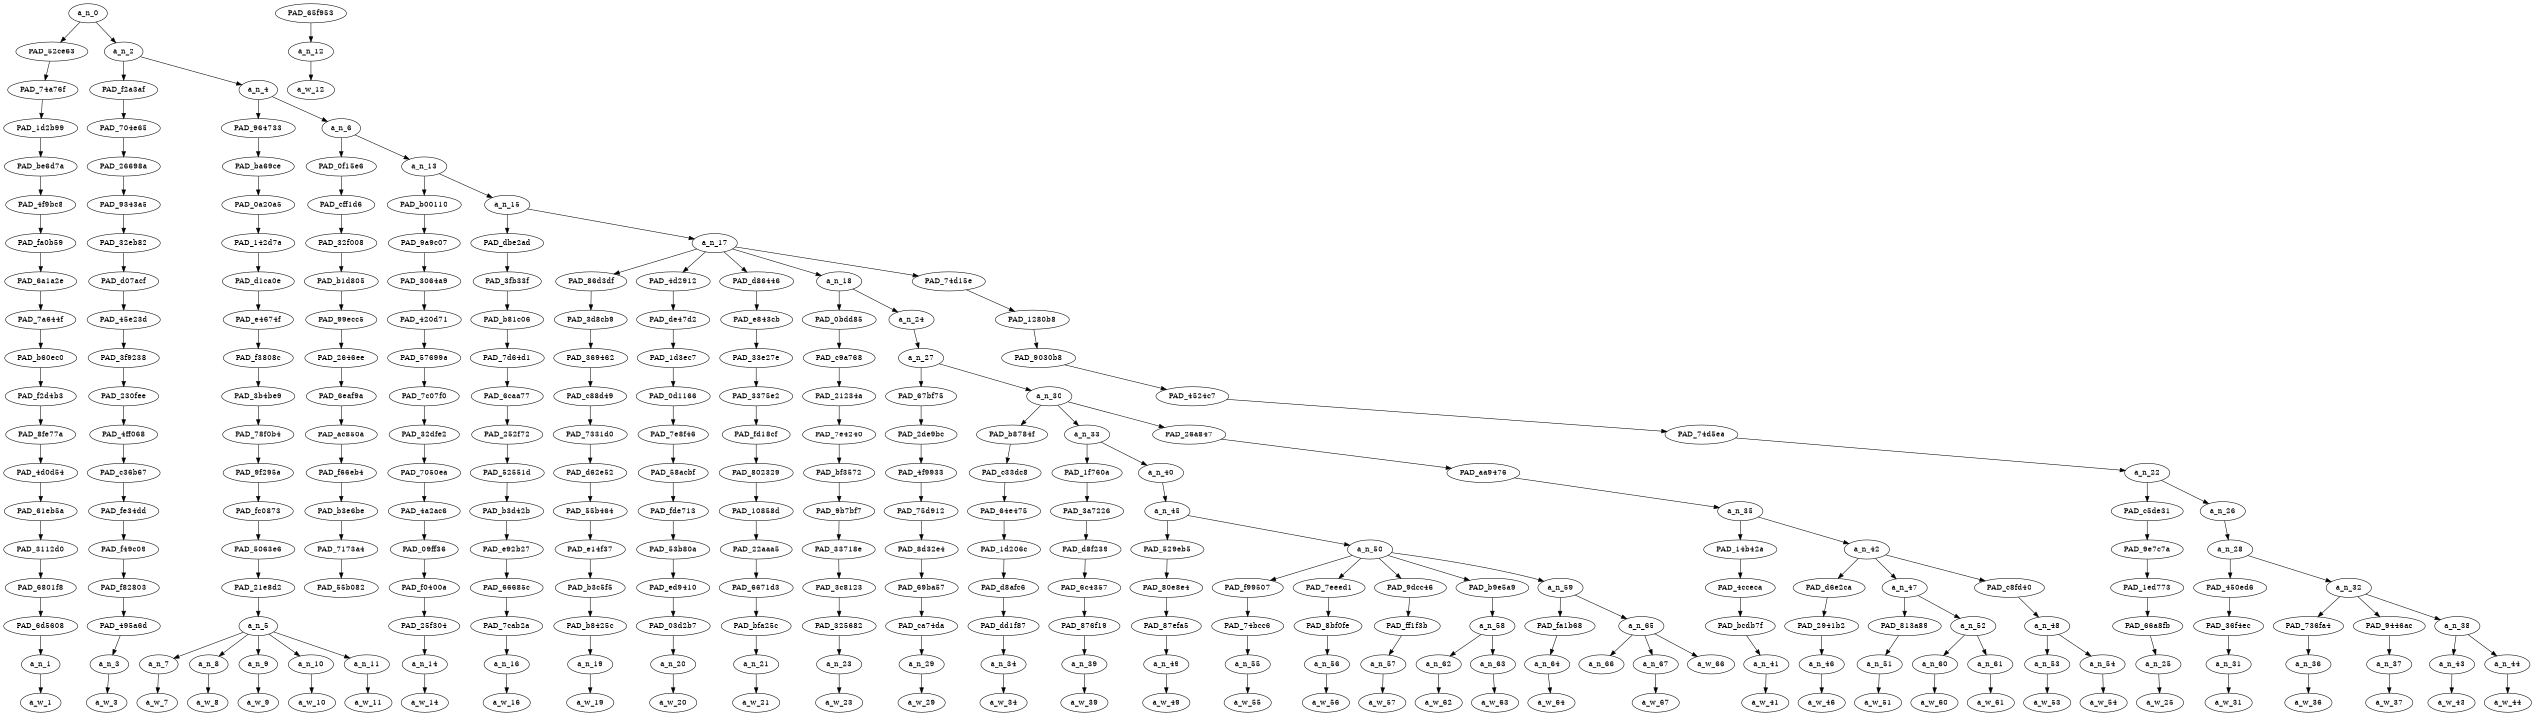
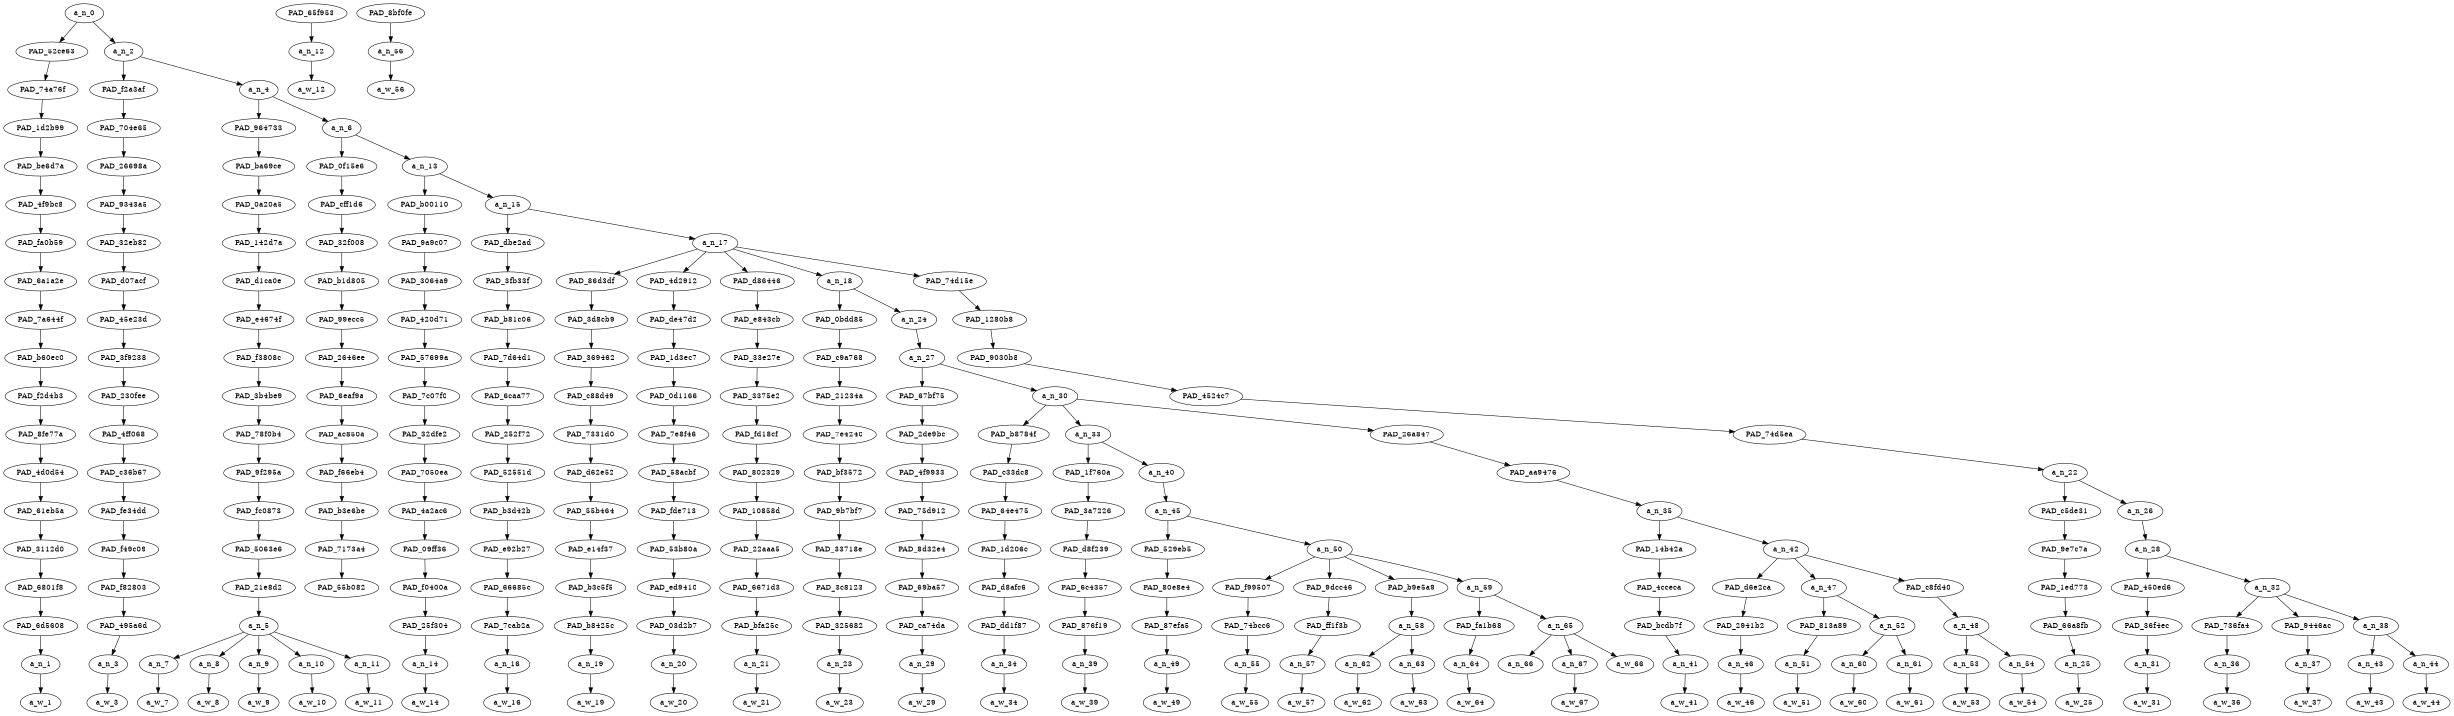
(1329, 588) -> none
